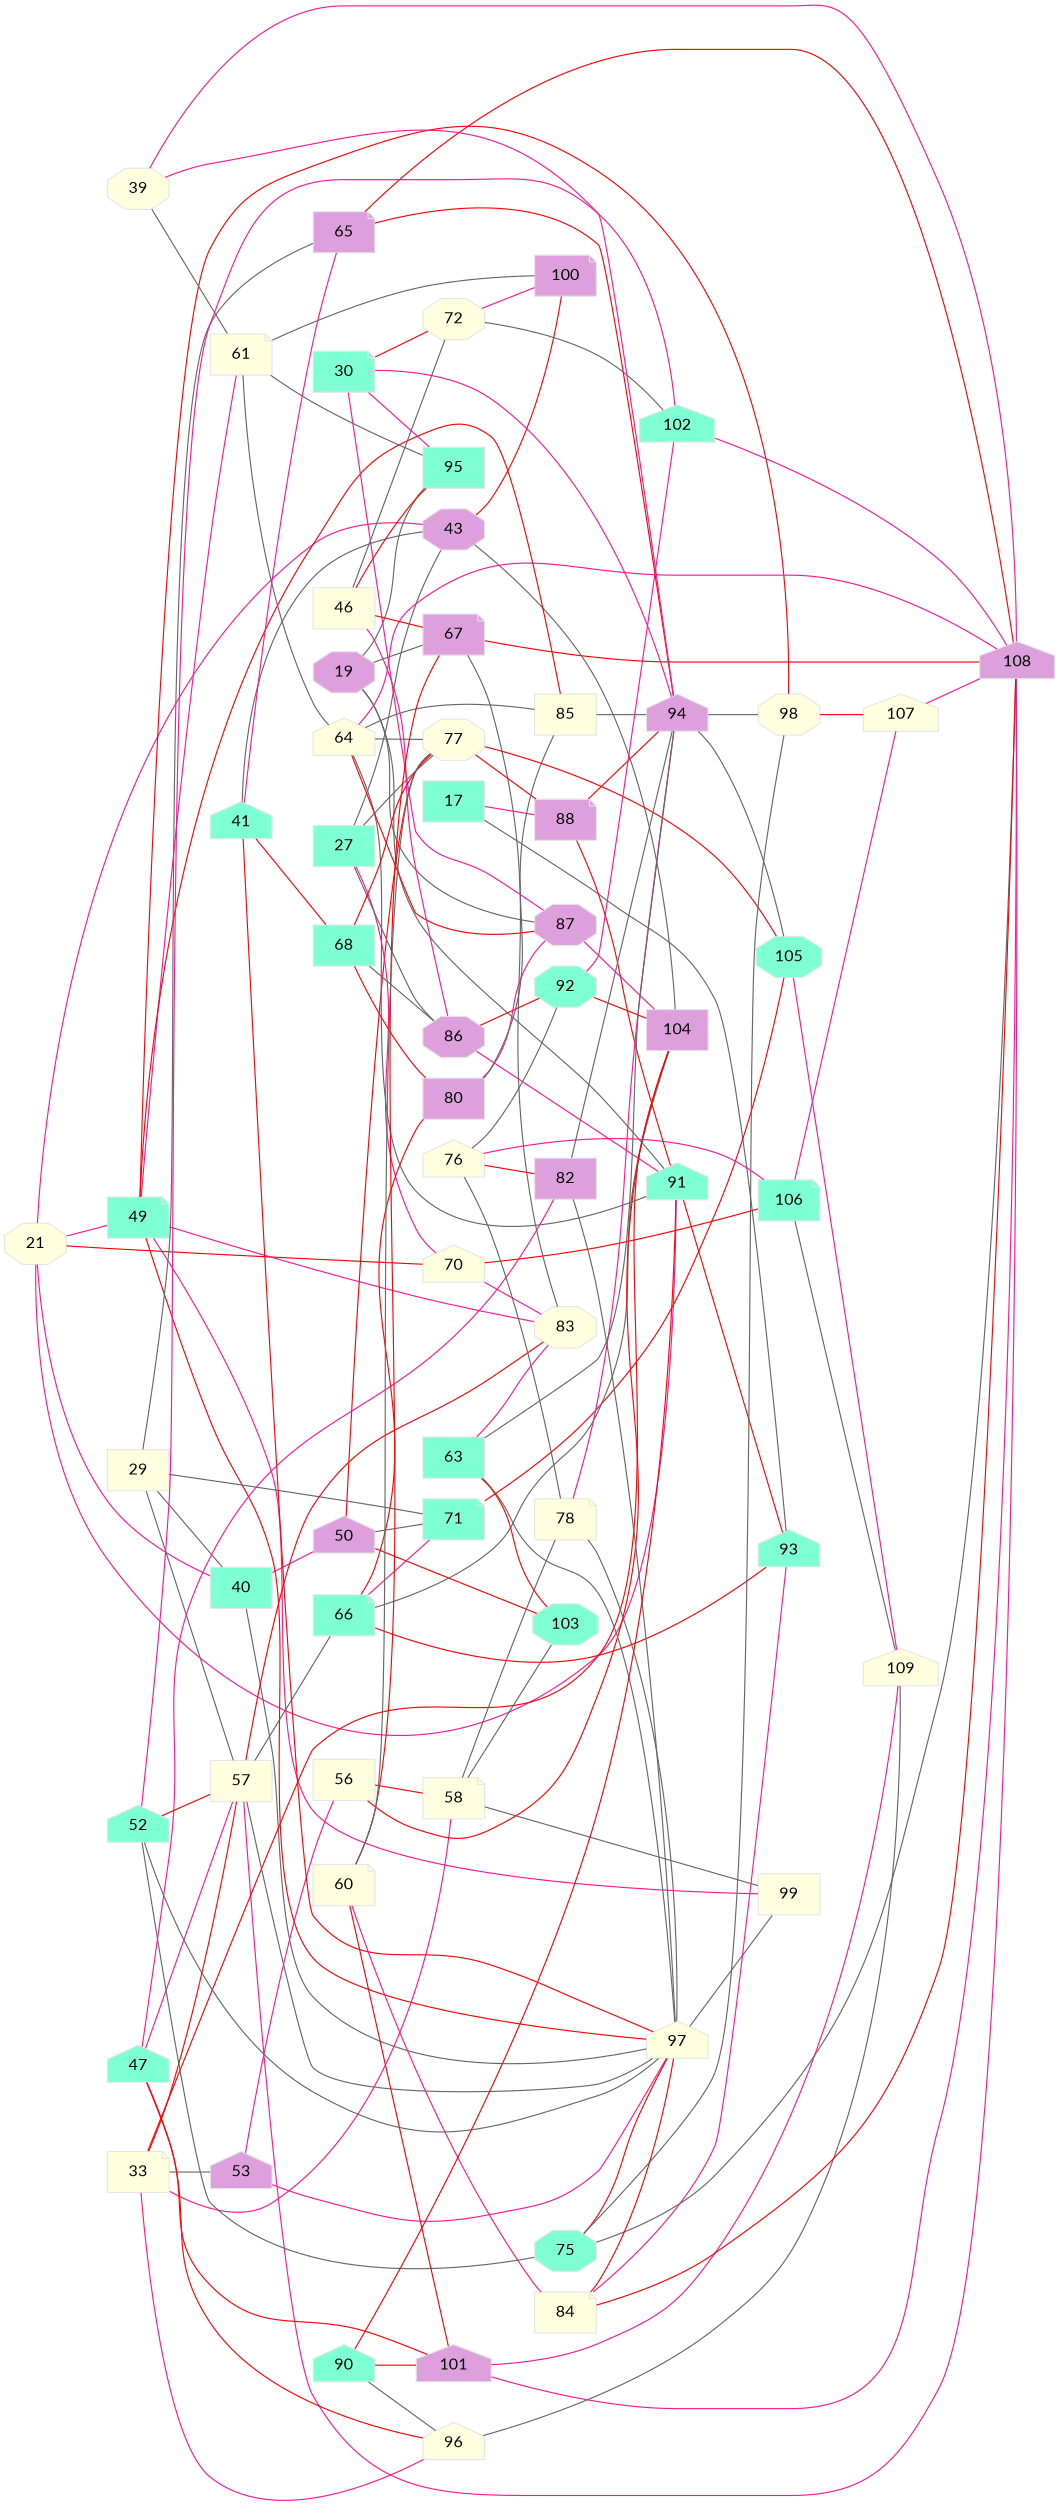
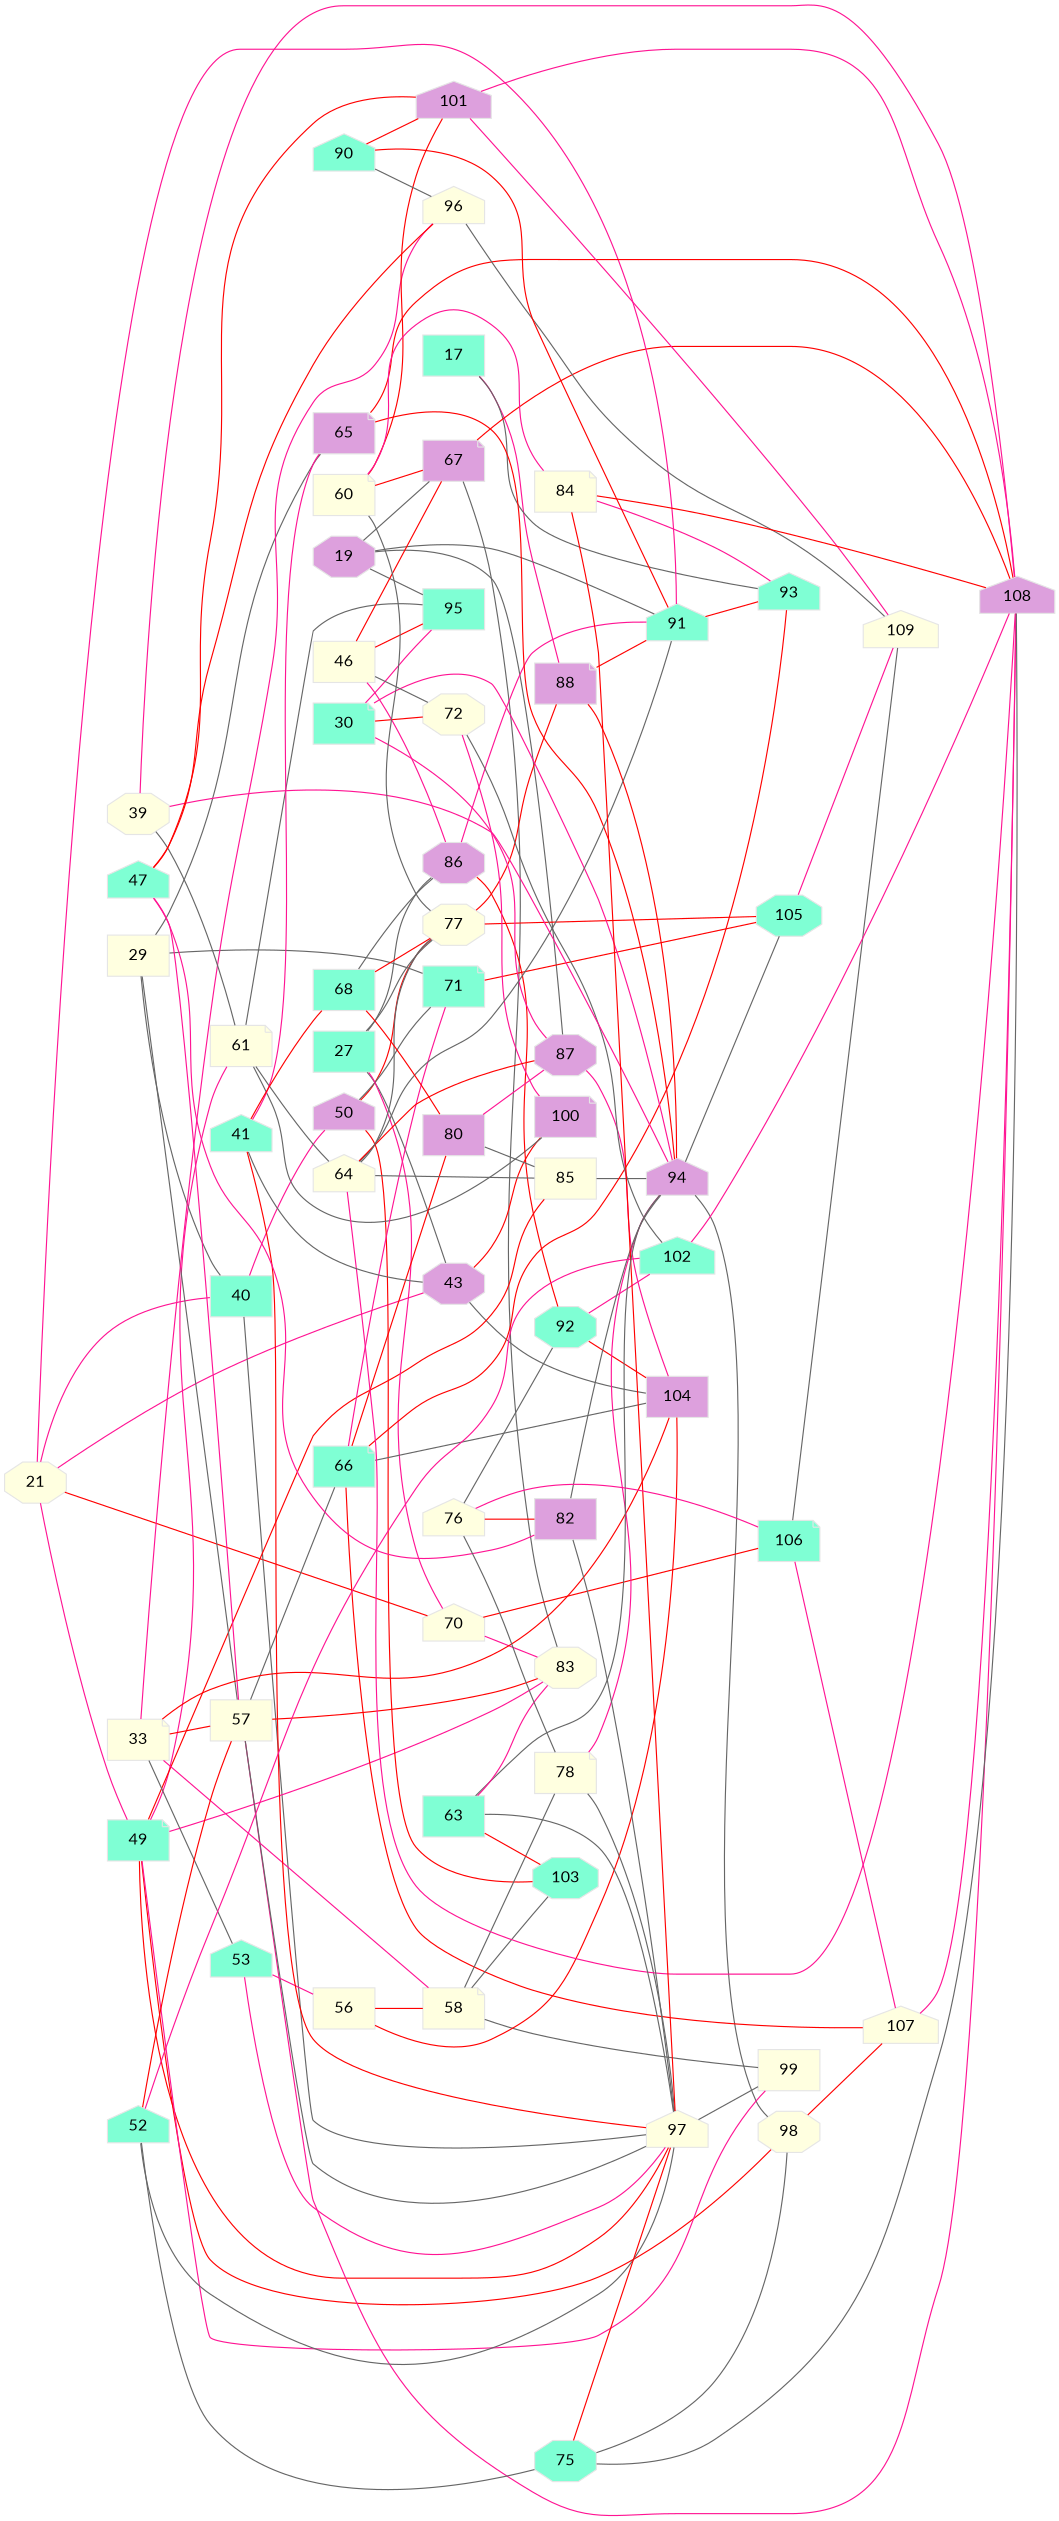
none -> (422, 1935)
(241, 2172) -> (241, 1960)
